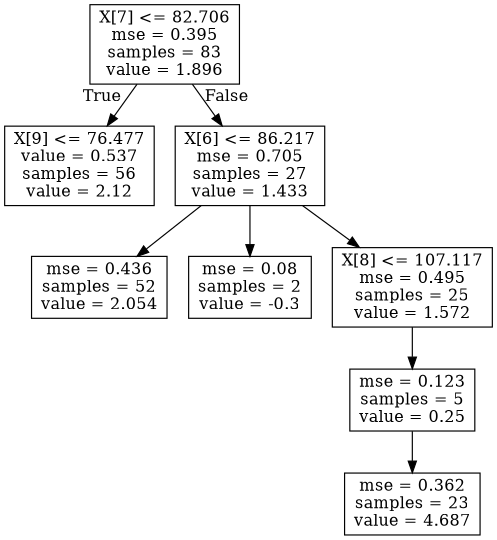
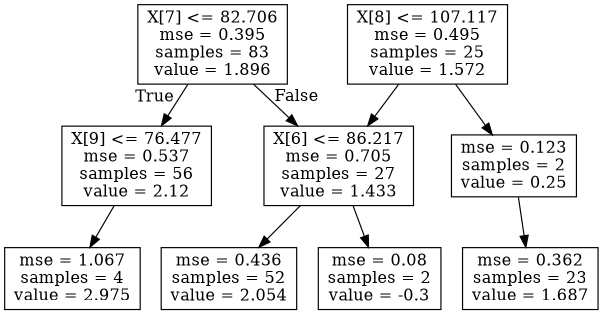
(79, 166) -> (137, 166)
(326, 223) -> (387, 100)
none -> (72, 279)
(412, 400) -> (514, 166)
(412, 504) -> (530, 279)
